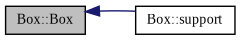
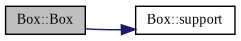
(117, 11) -> (103, 30)
